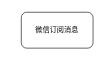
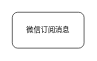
(57, 30) -> (48, 30)
